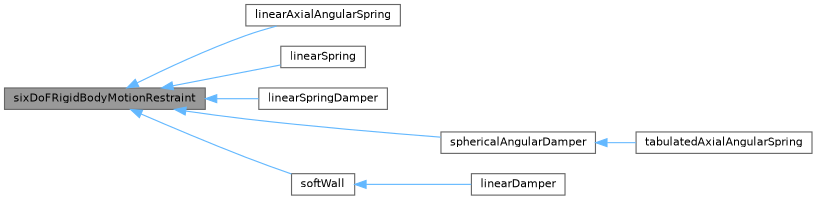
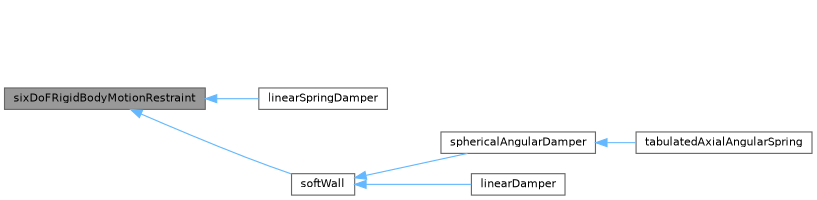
(323, 15) -> none
(323, 57) -> none
(313, 126) -> (417, 164)
